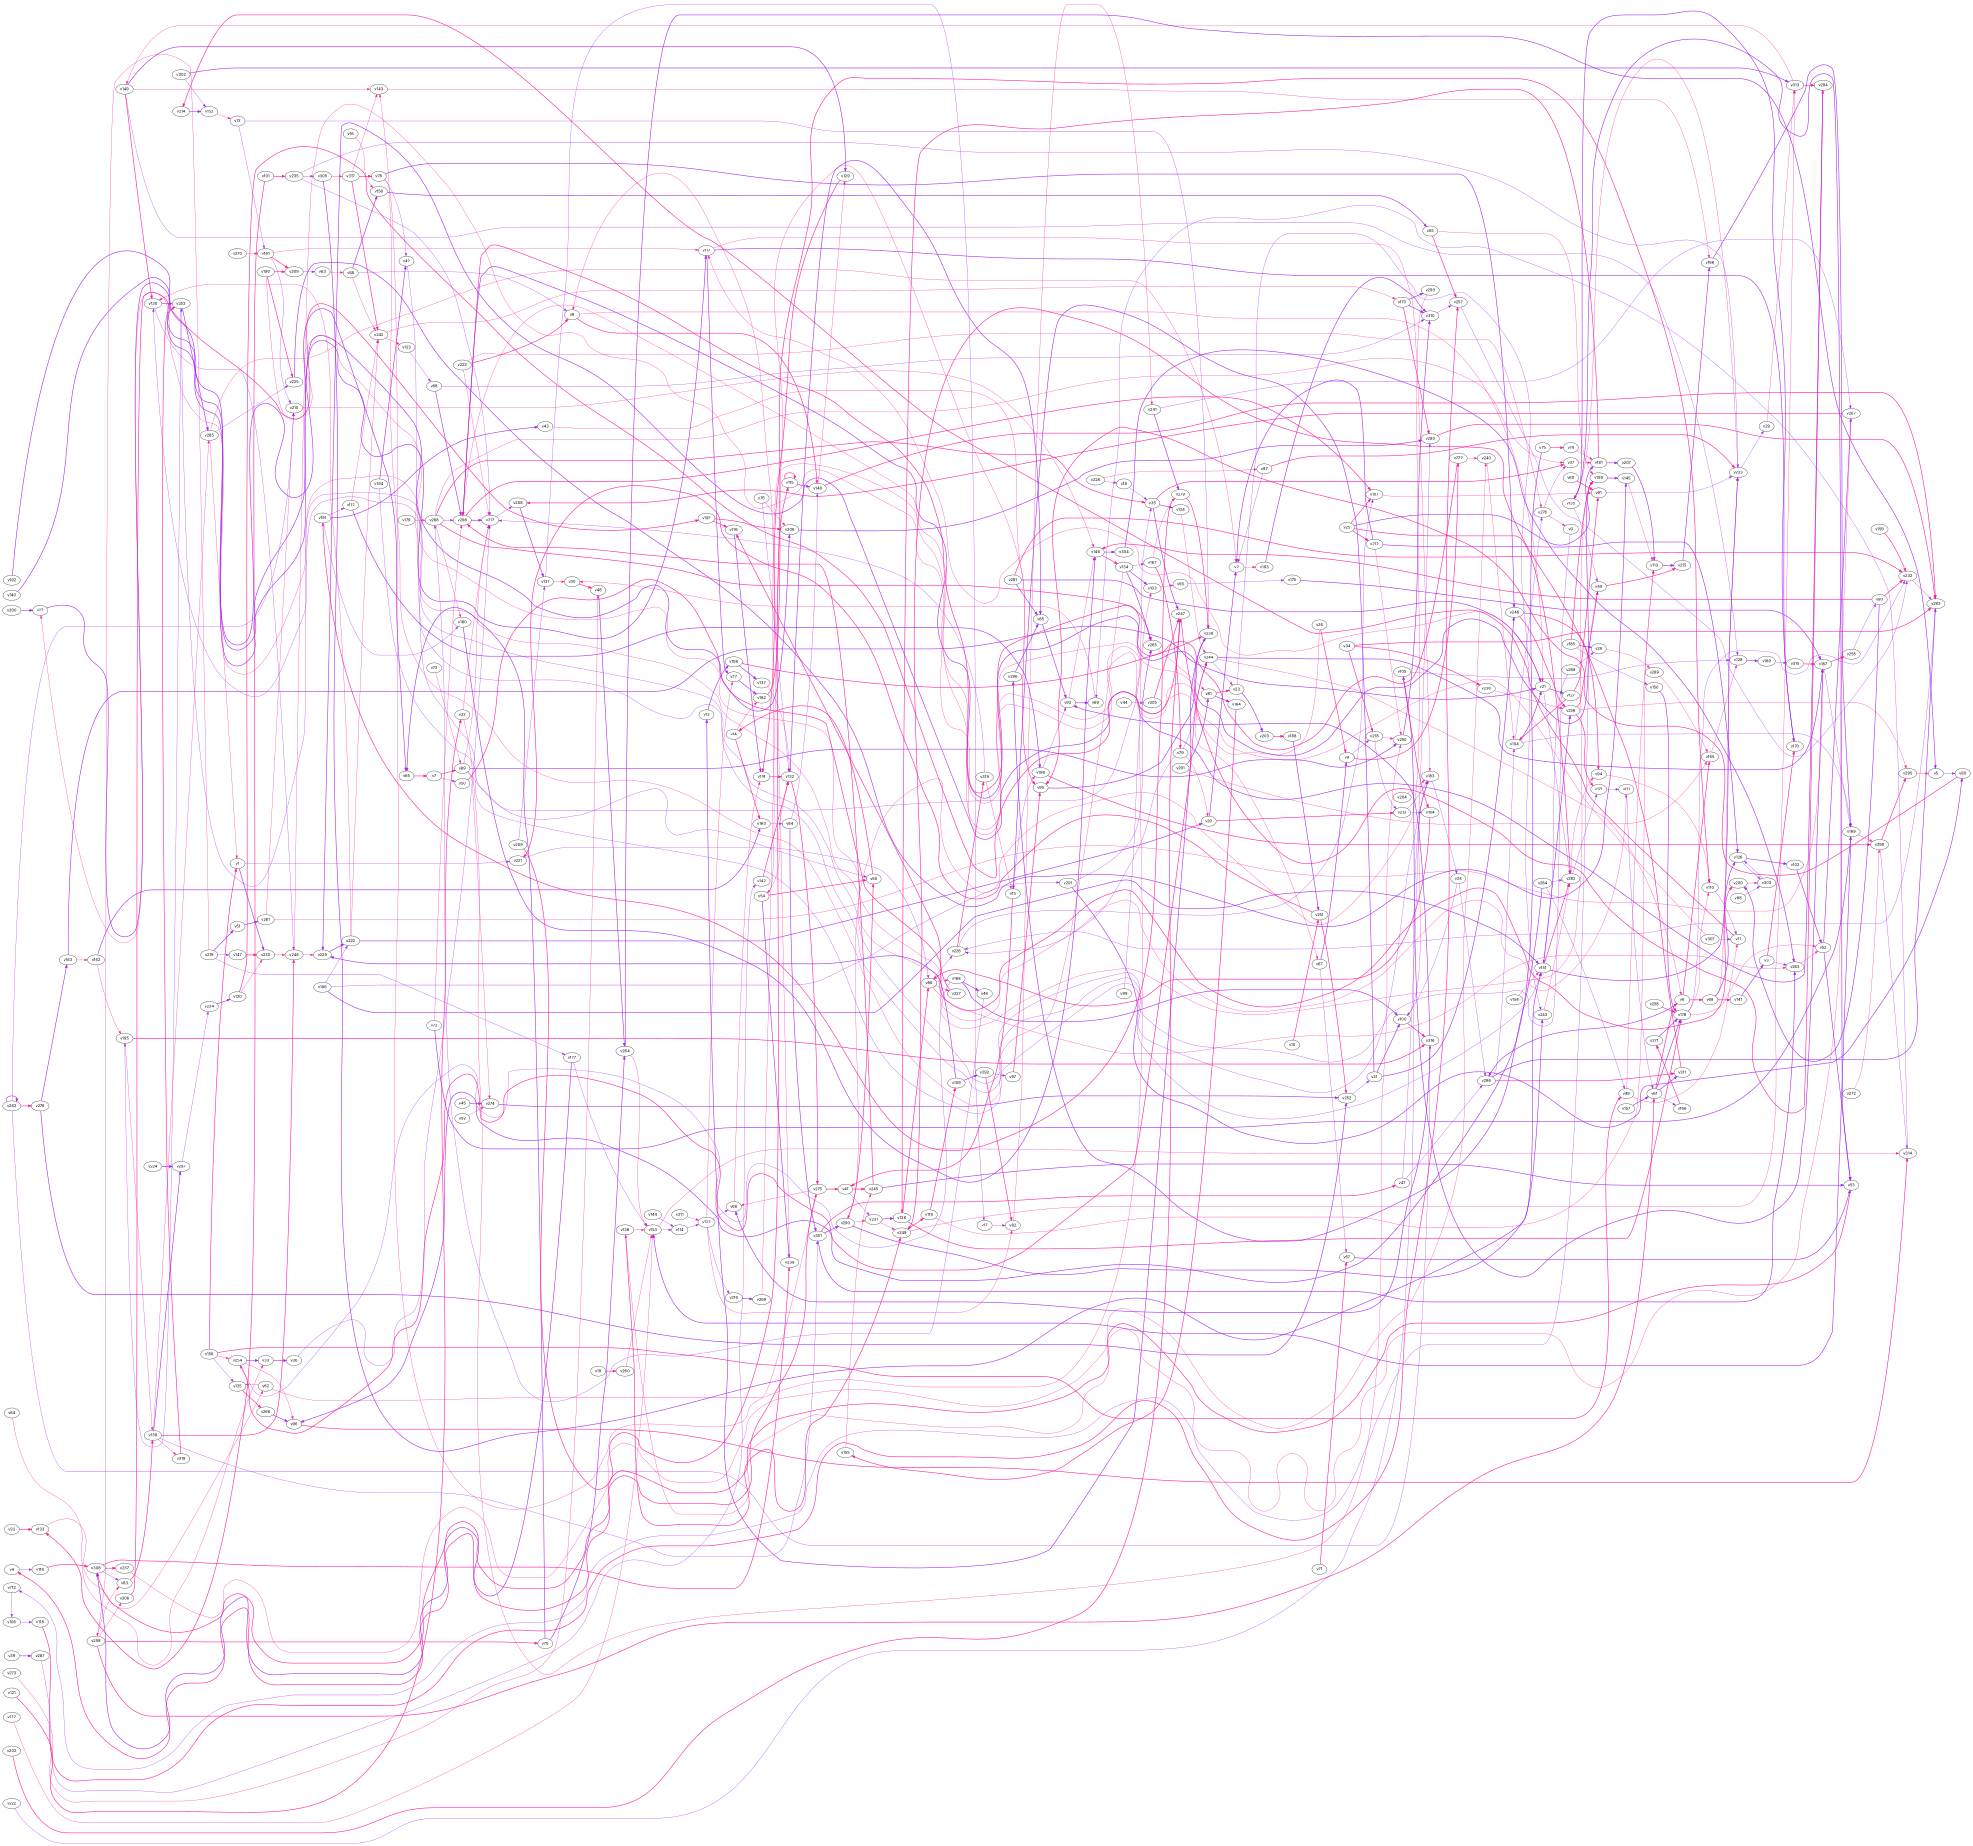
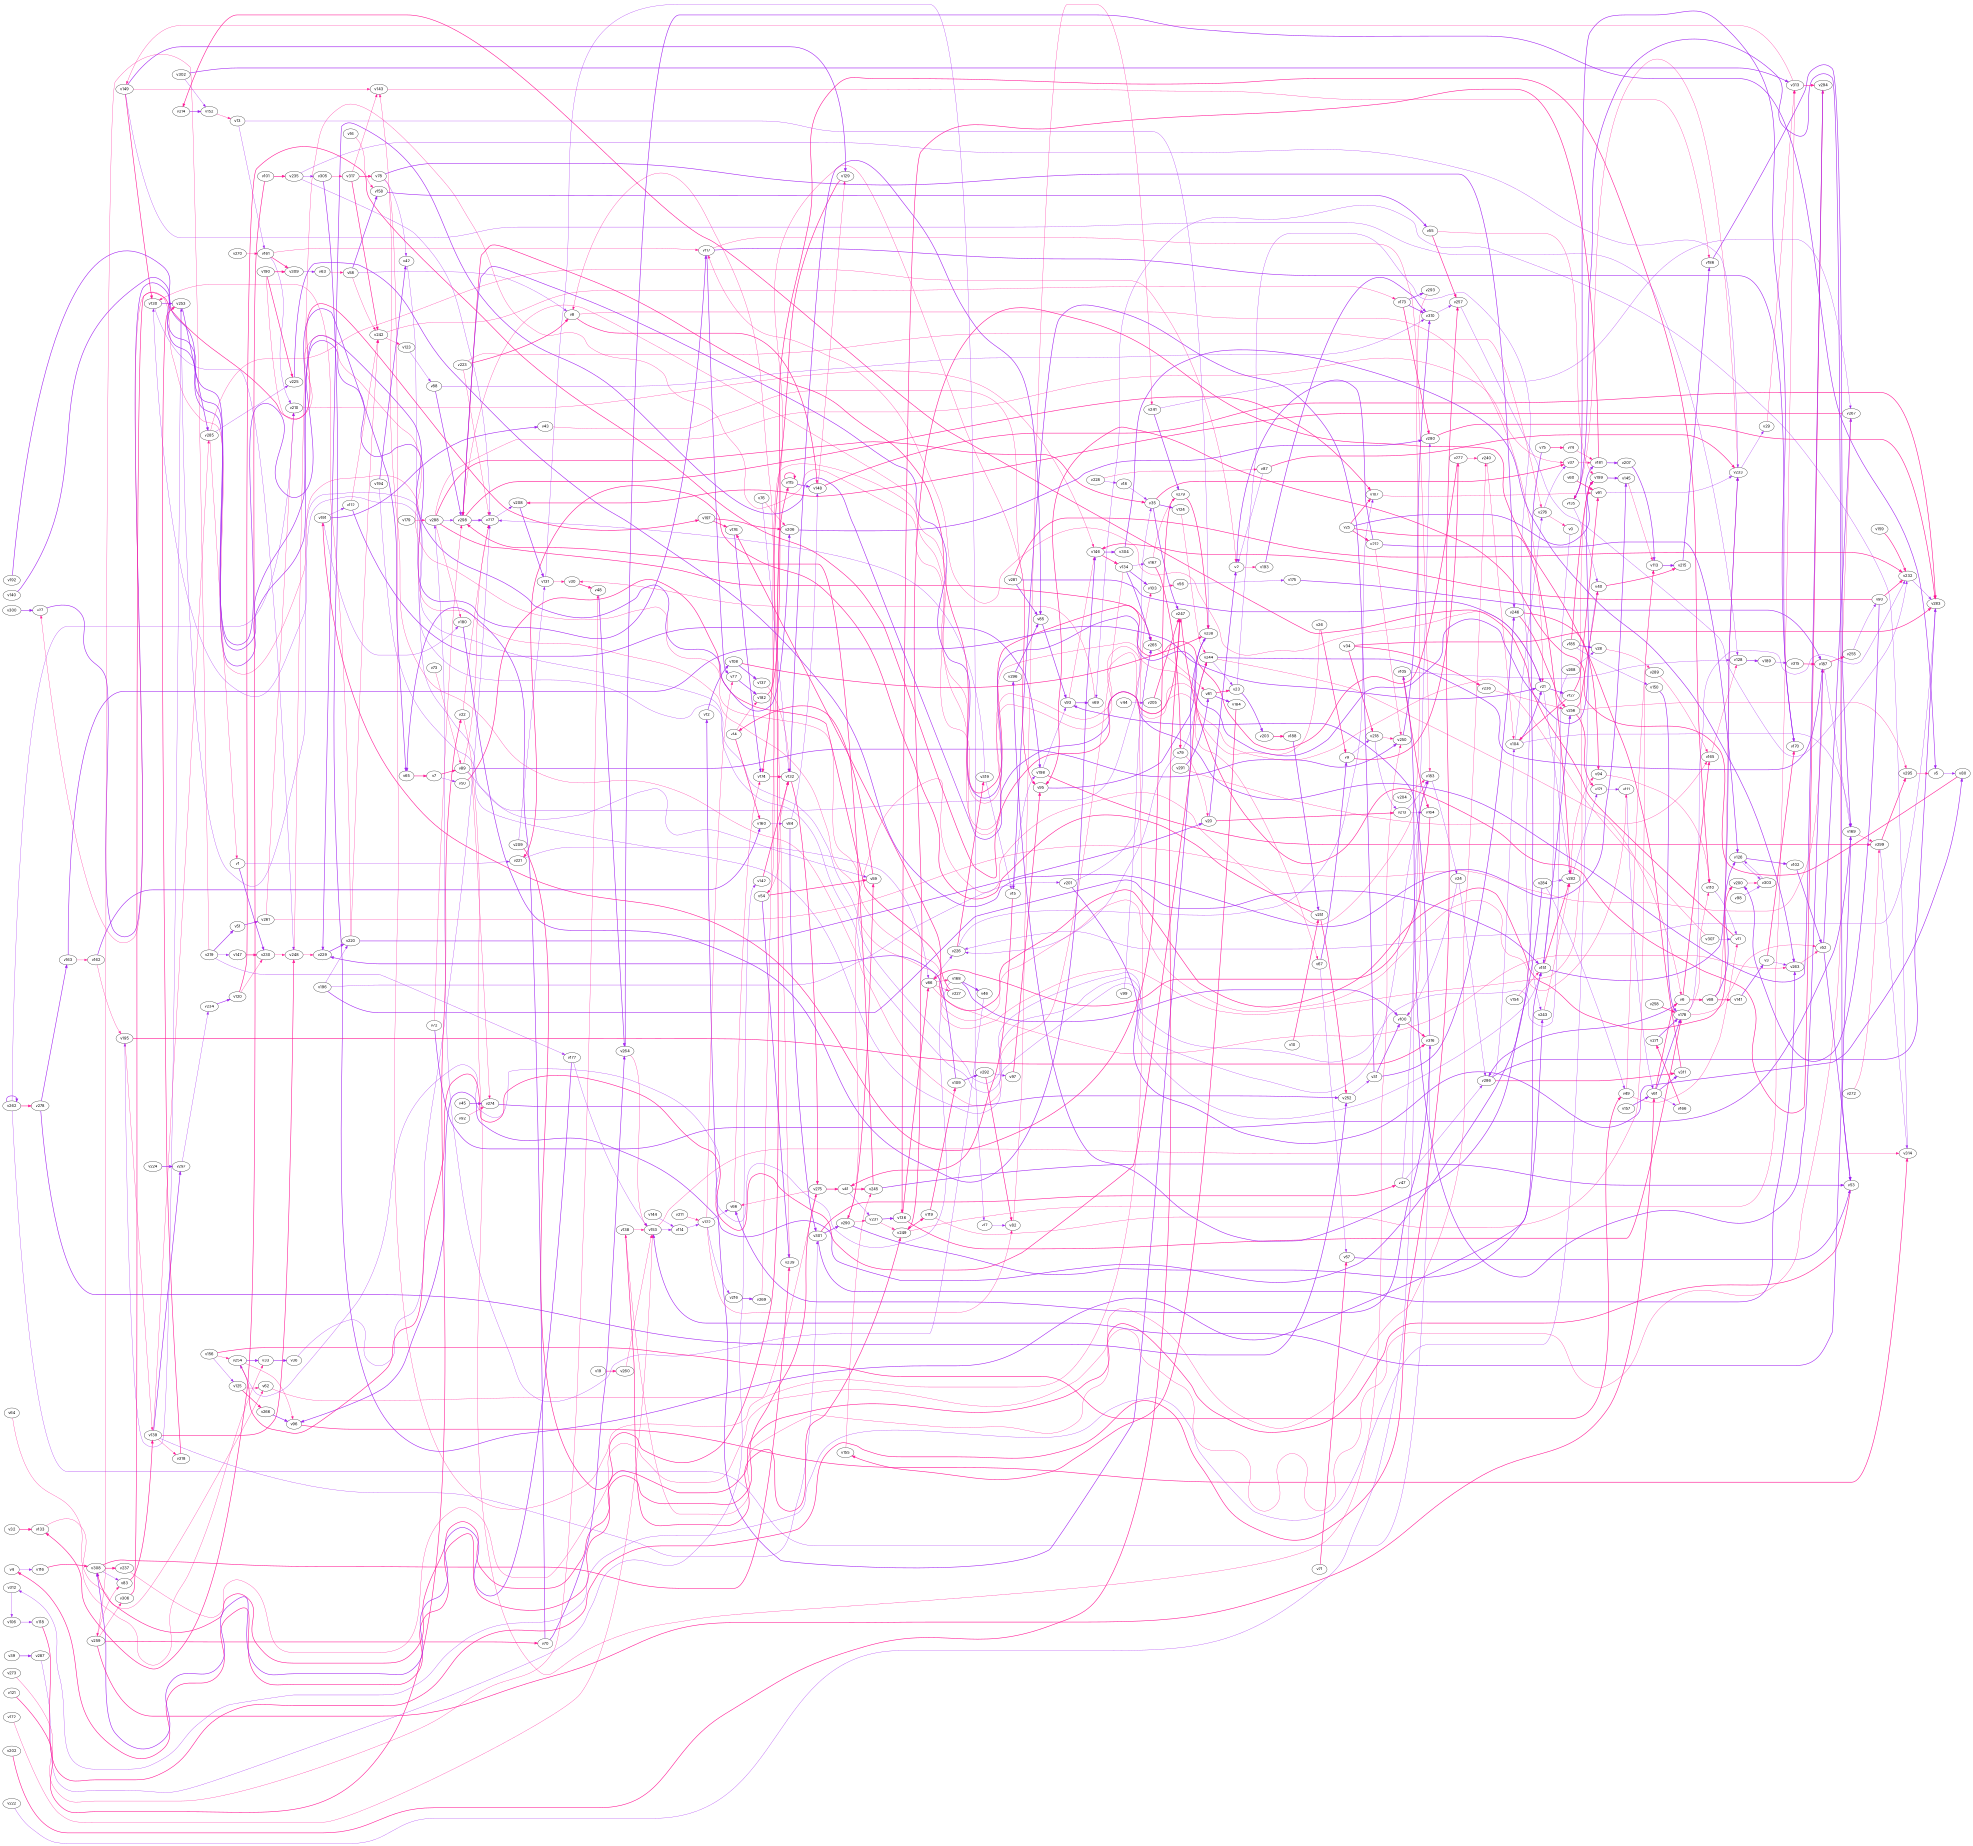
(998, 834) -> (998, 834)
(215, 1110) -> none
(252, 1384) -> (251, 1388)
(12, 1588) -> (12, 1588)
